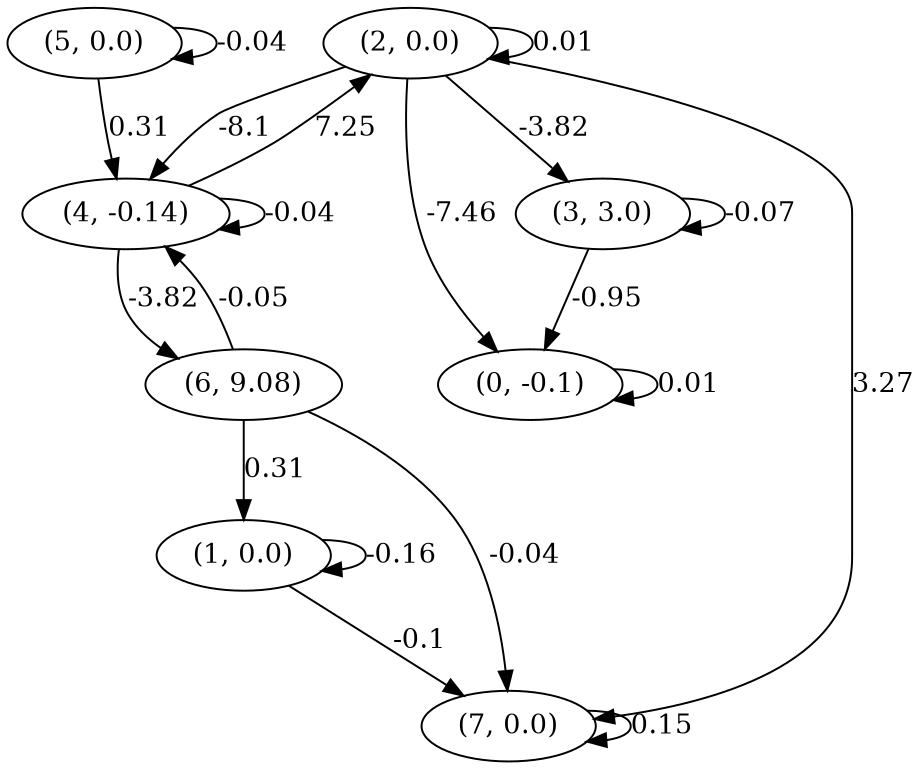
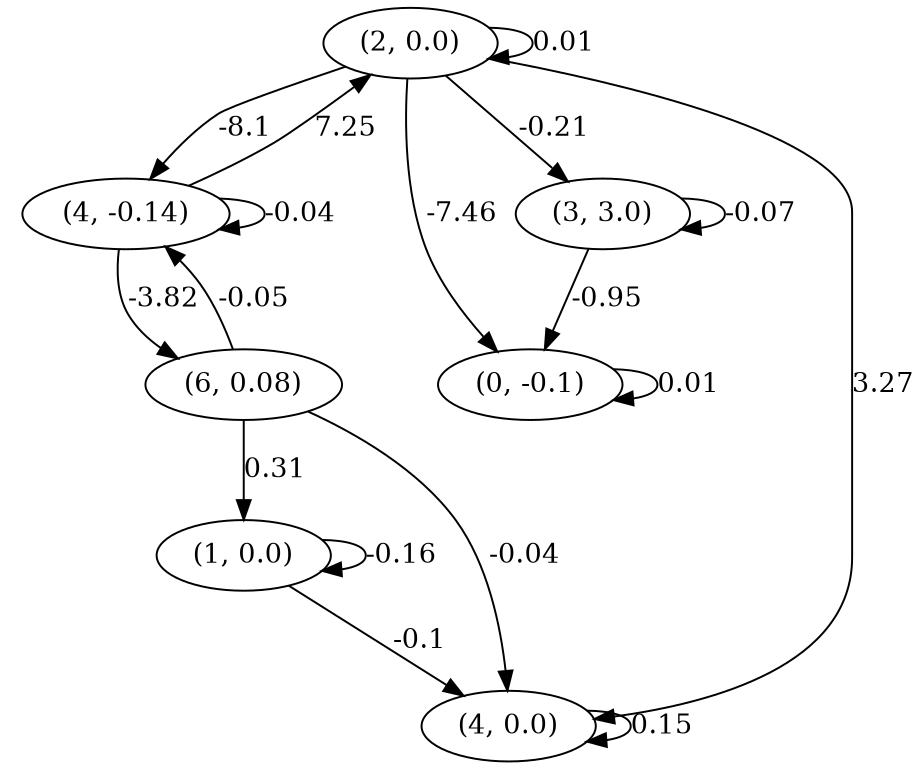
(95, 43) -> none
(555, 129) -> (555, 129)
(244, 385) -> (244, 385)
(509, 726) -> (509, 726)
